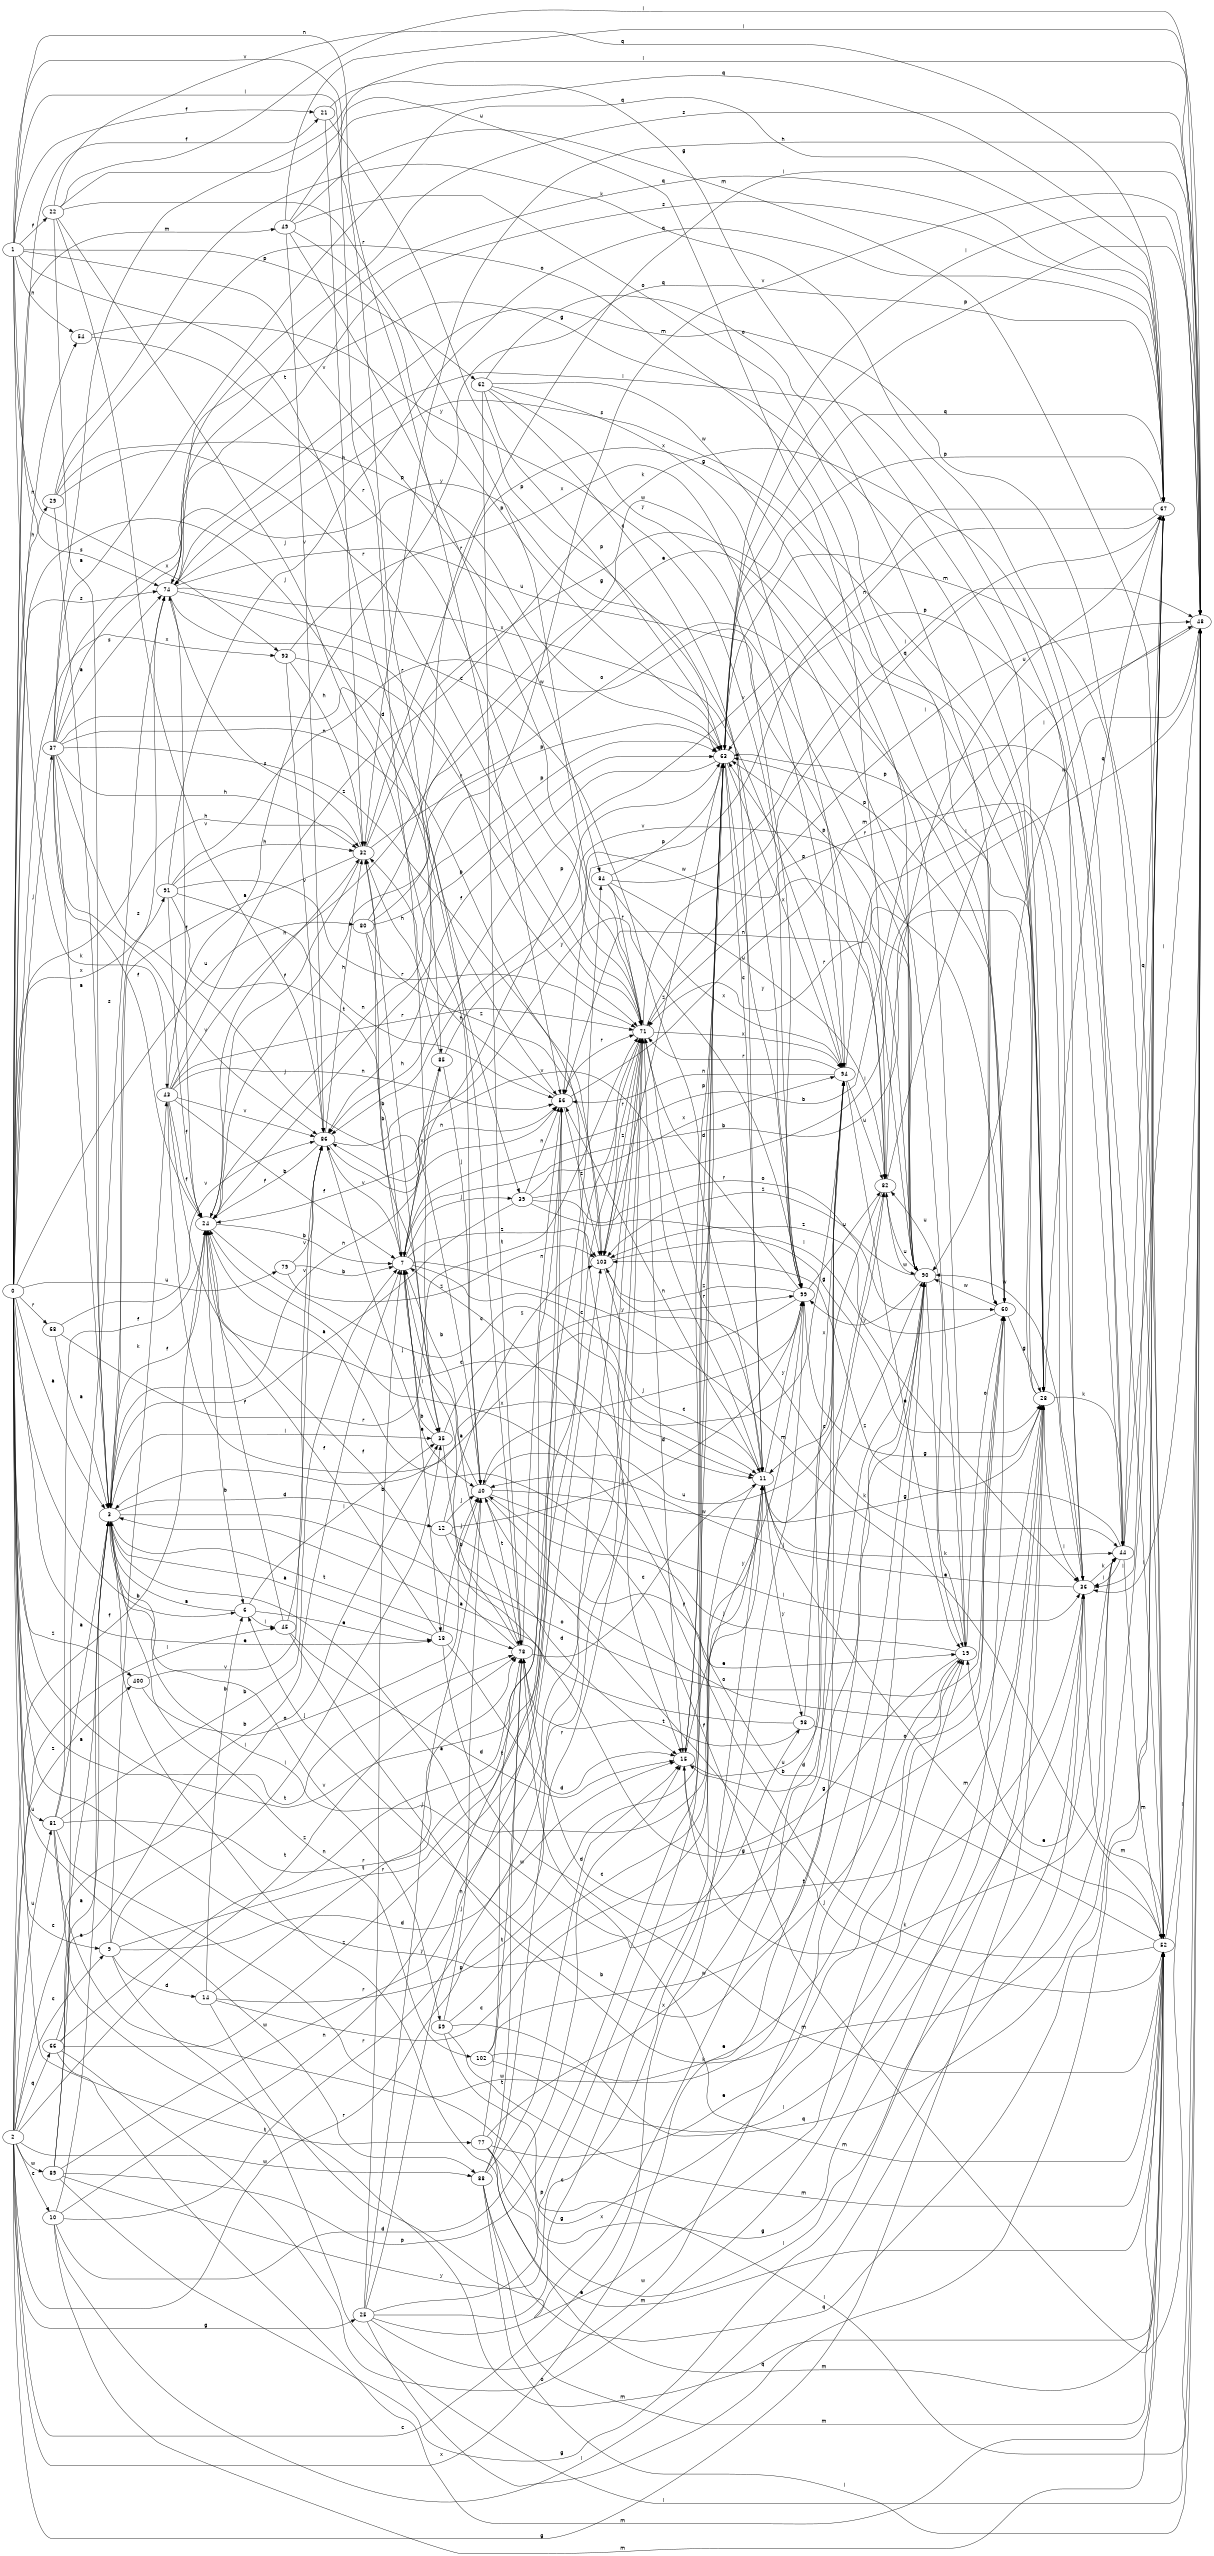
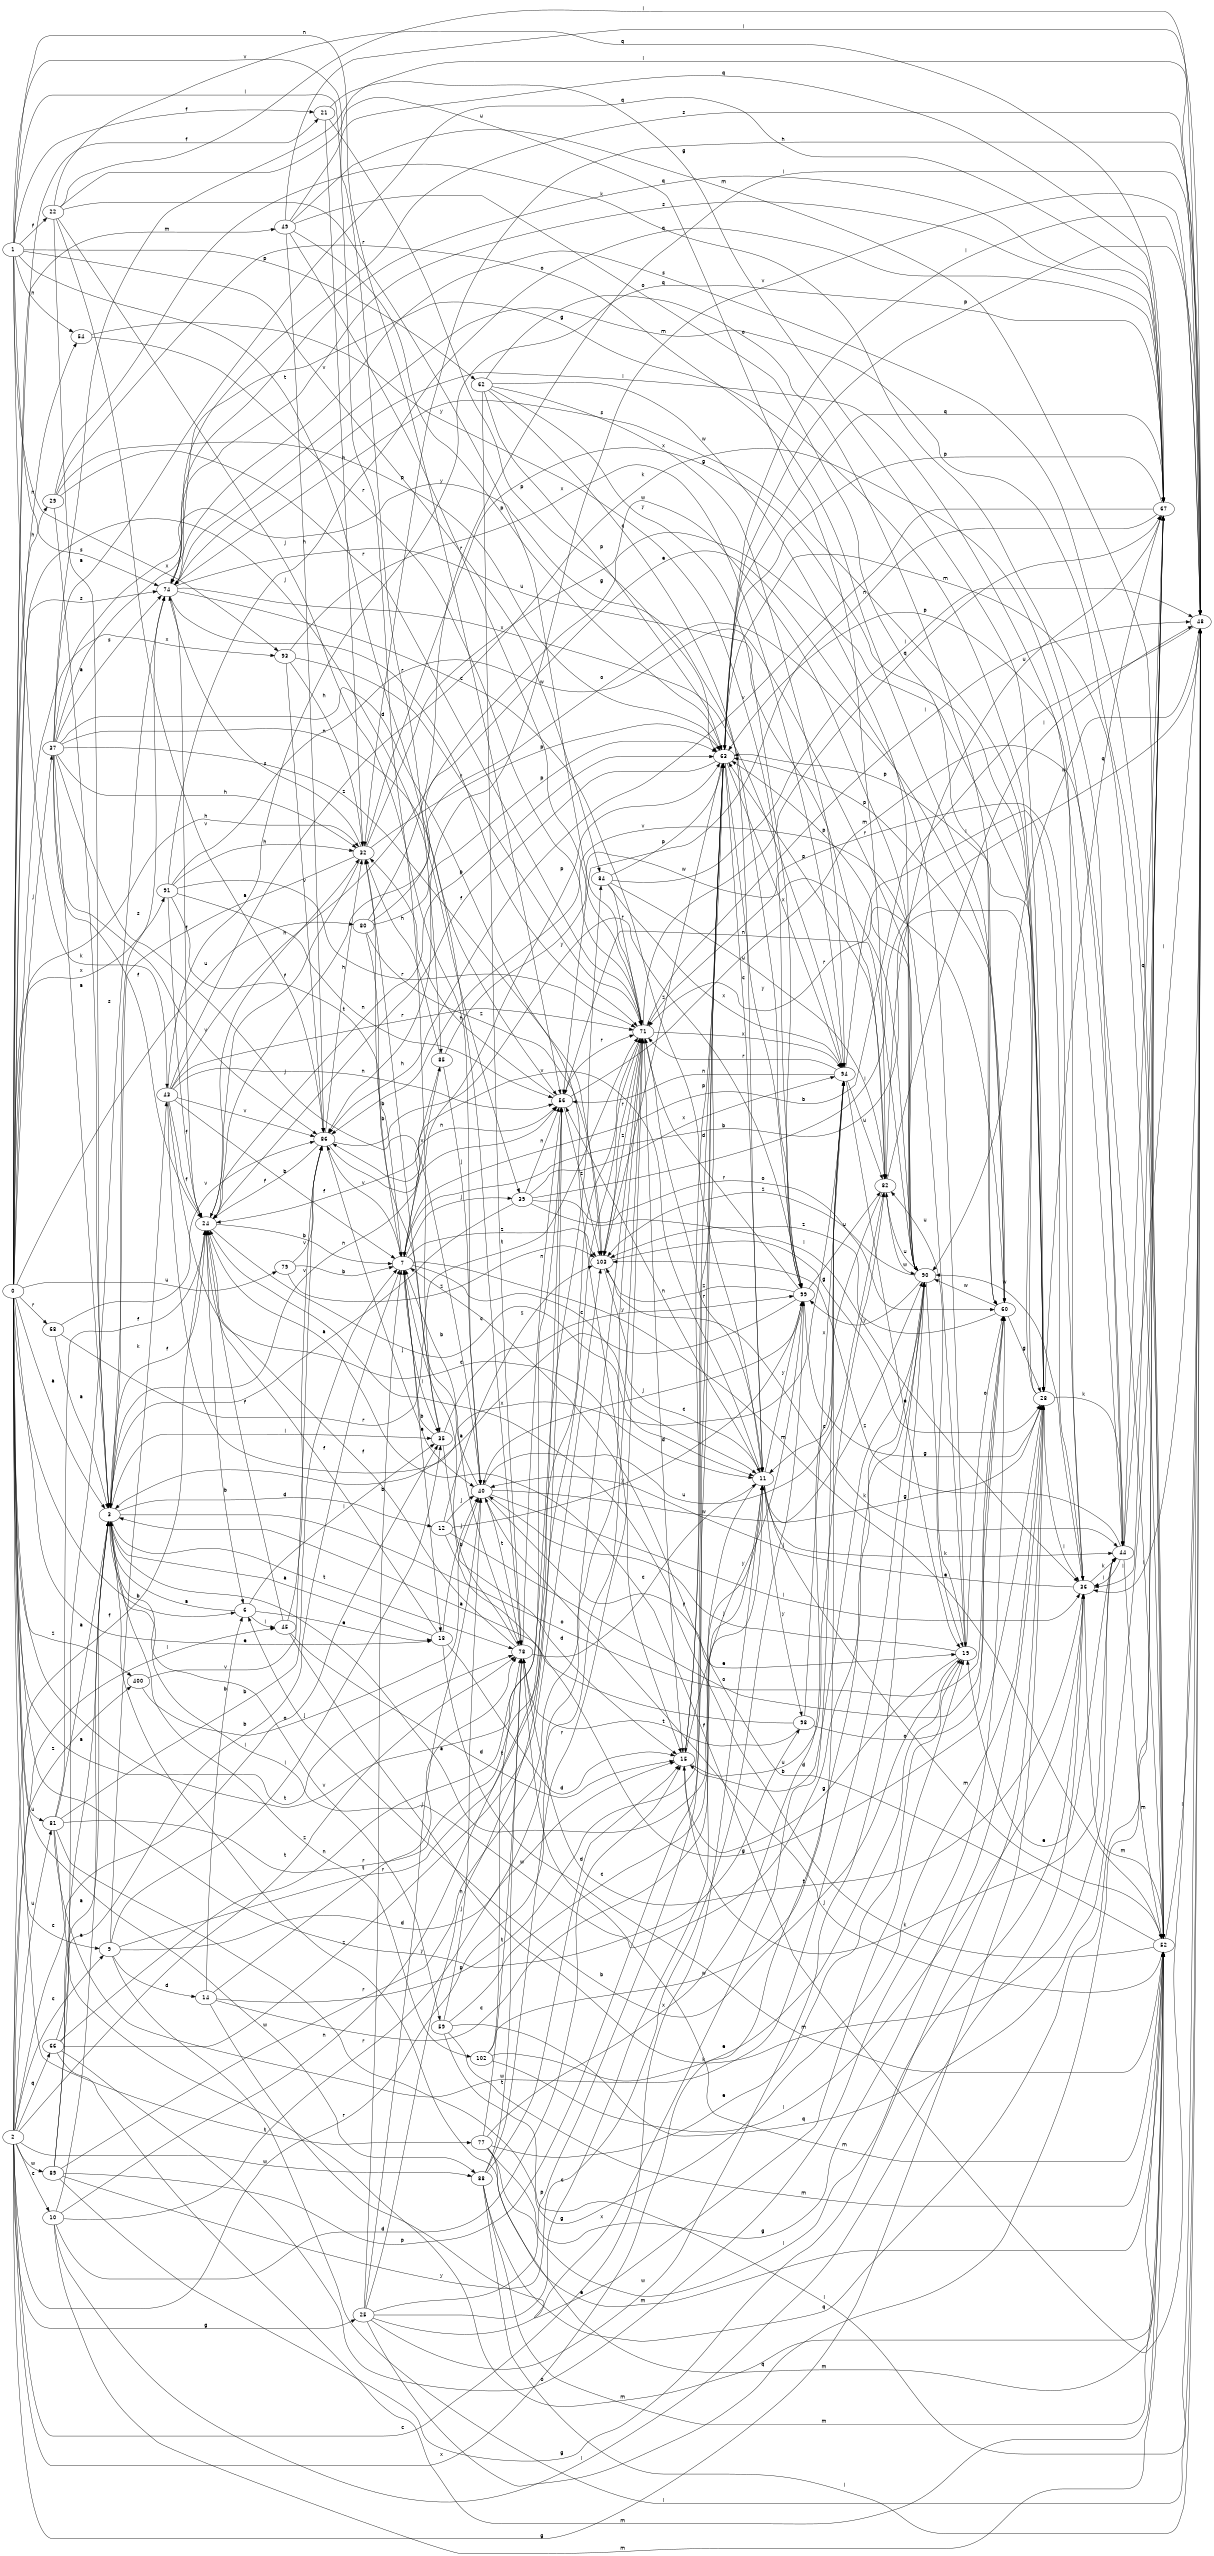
(305, 542) -> (305, 542)
none -> (1108, 666)
